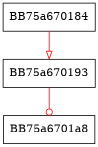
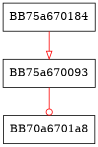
(49, 73) -> (49, 73)
(49, 130) -> (49, 130)
